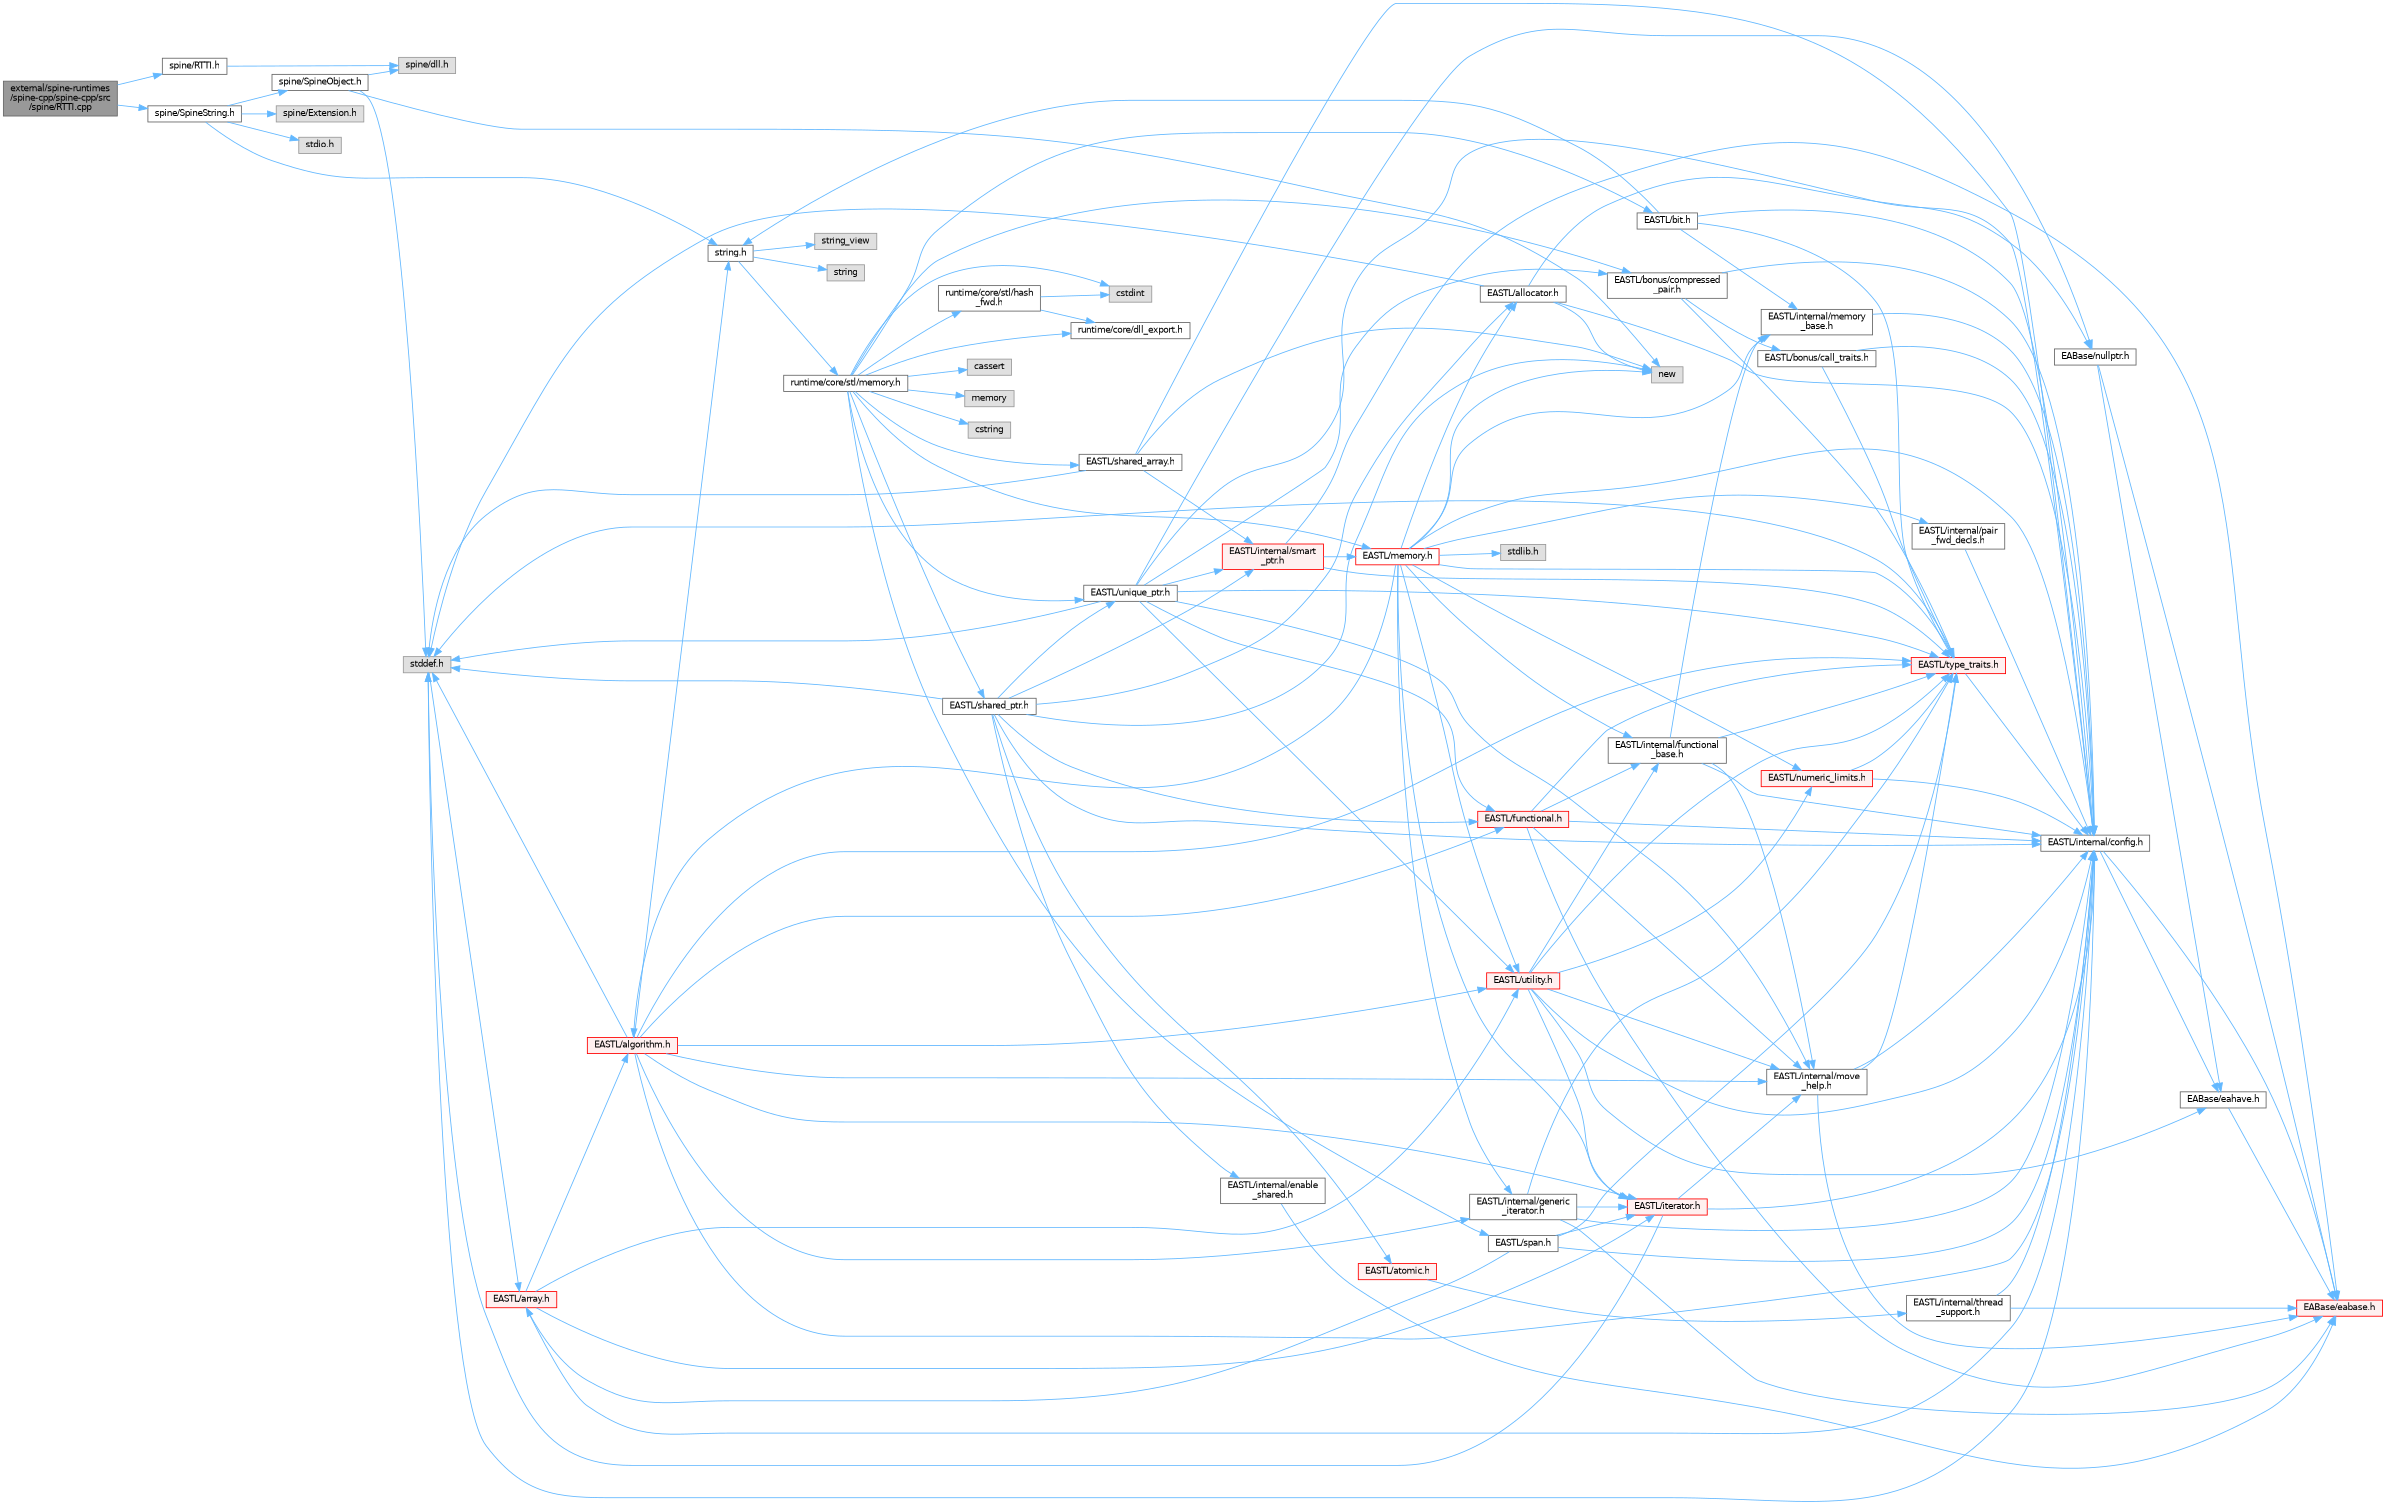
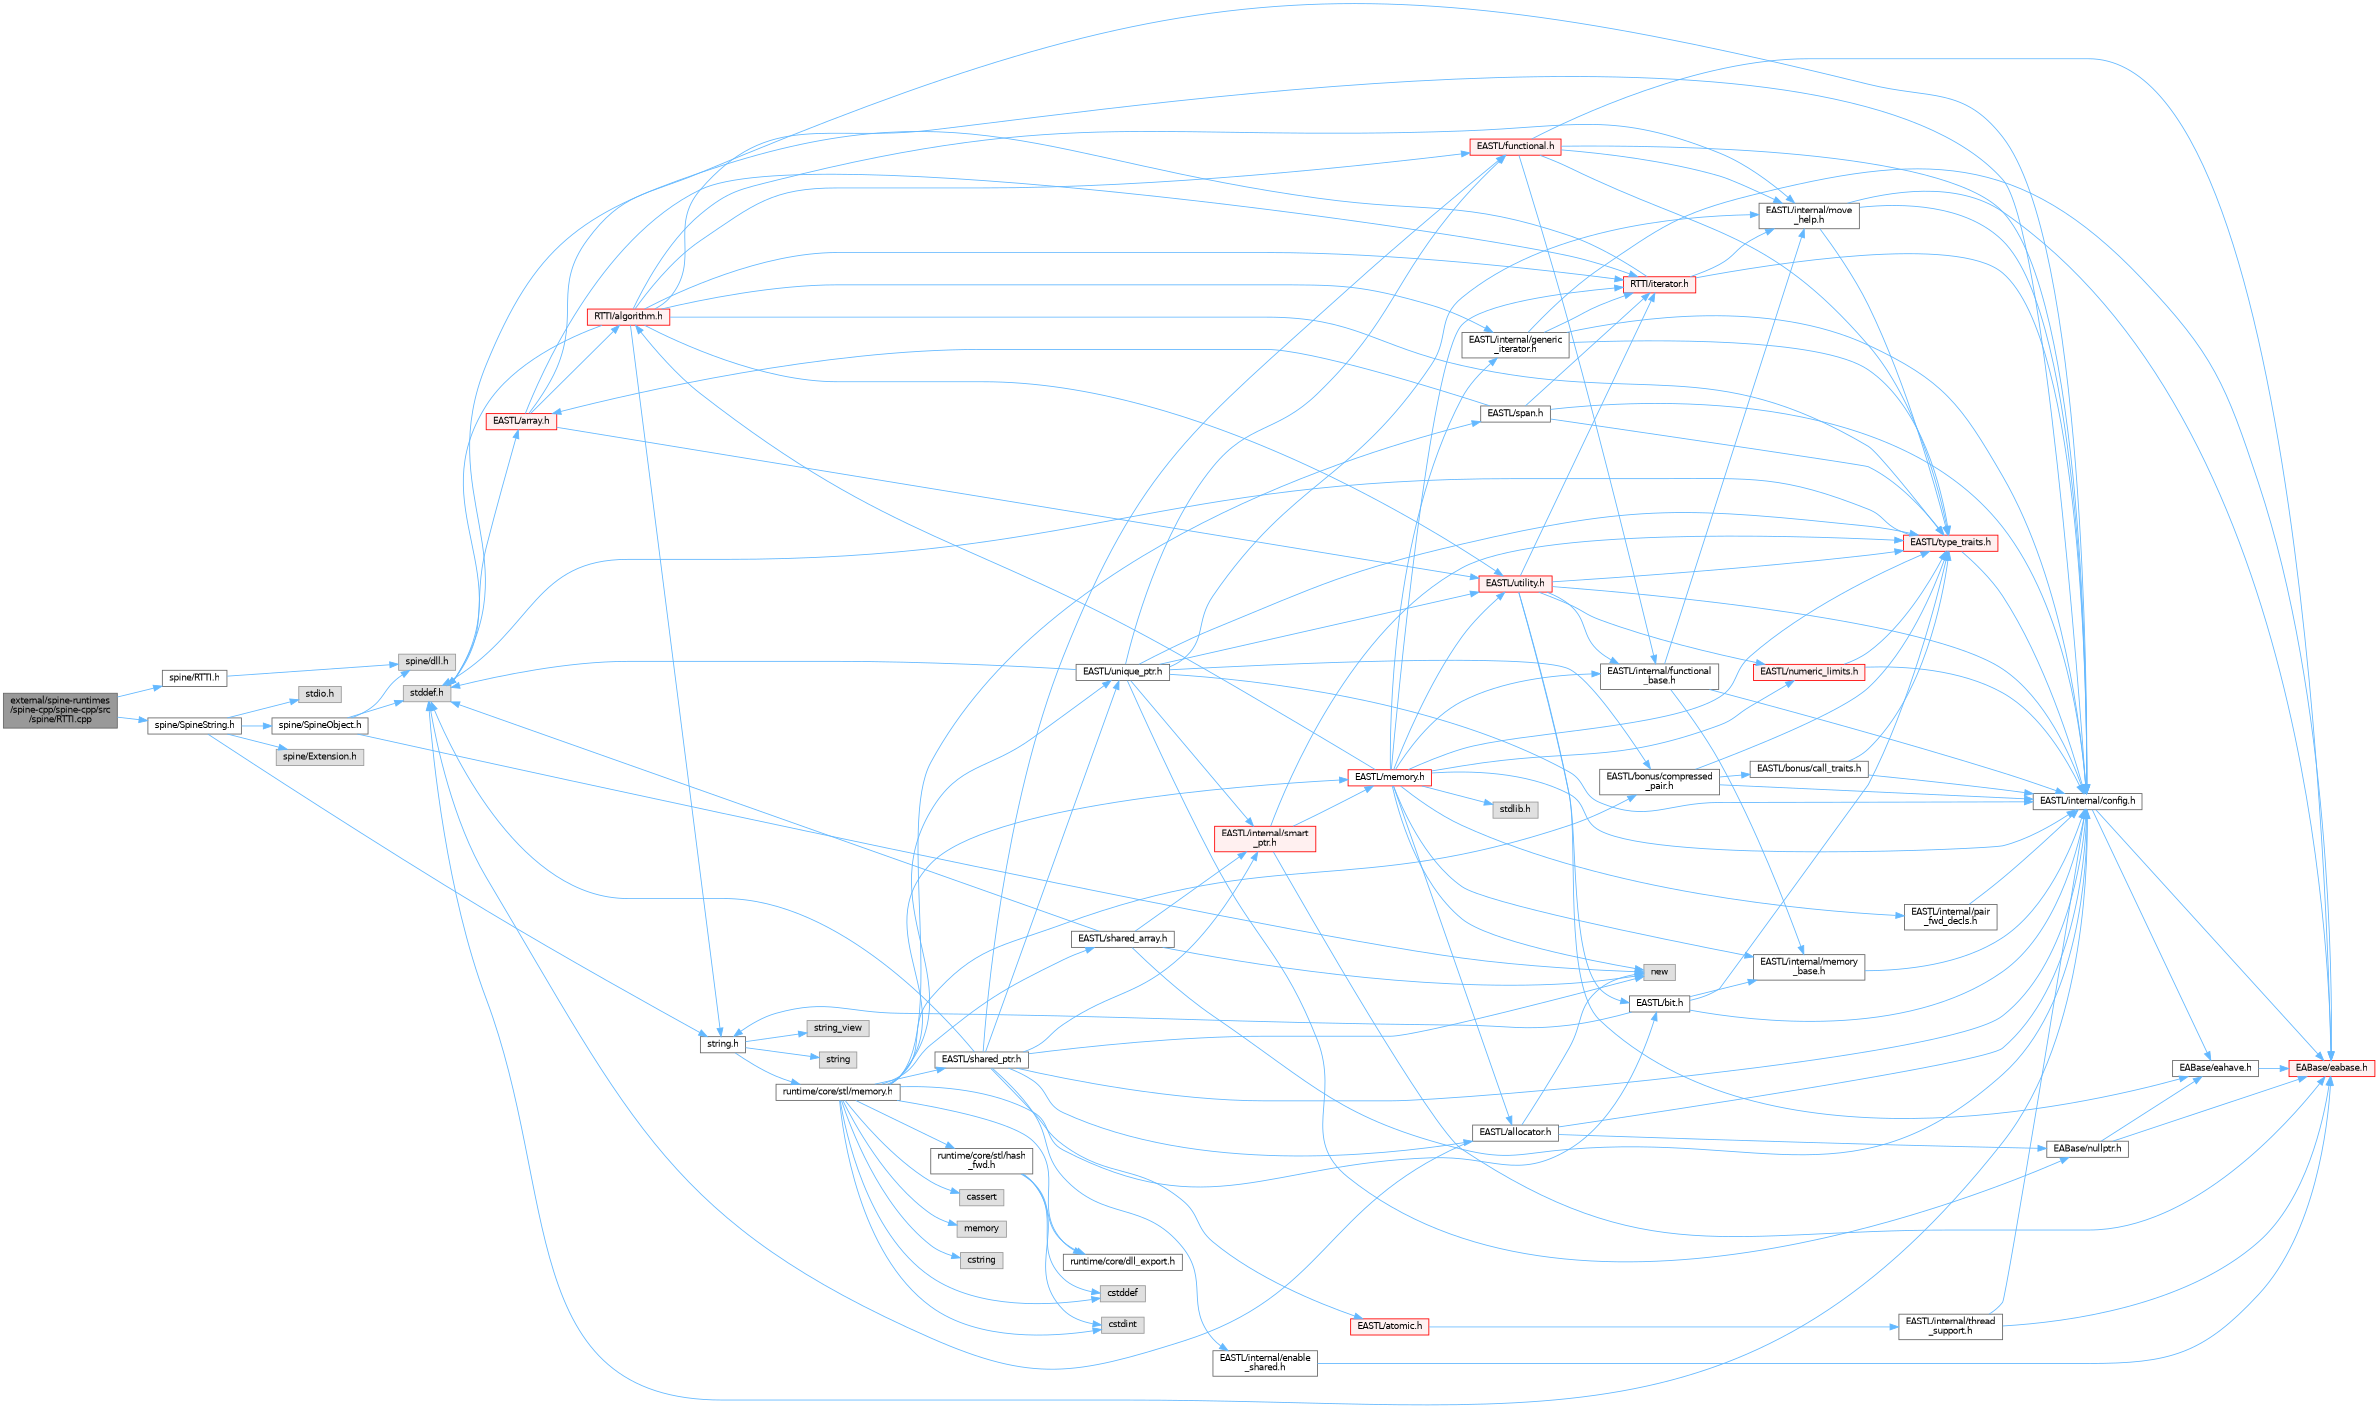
(1823, 709) -> none
(1659, 1028) -> (1570, 802)
(632, 1045) -> (629, 317)
(1667, 1207) -> (1660, 285)
none -> (1123, 1294)
